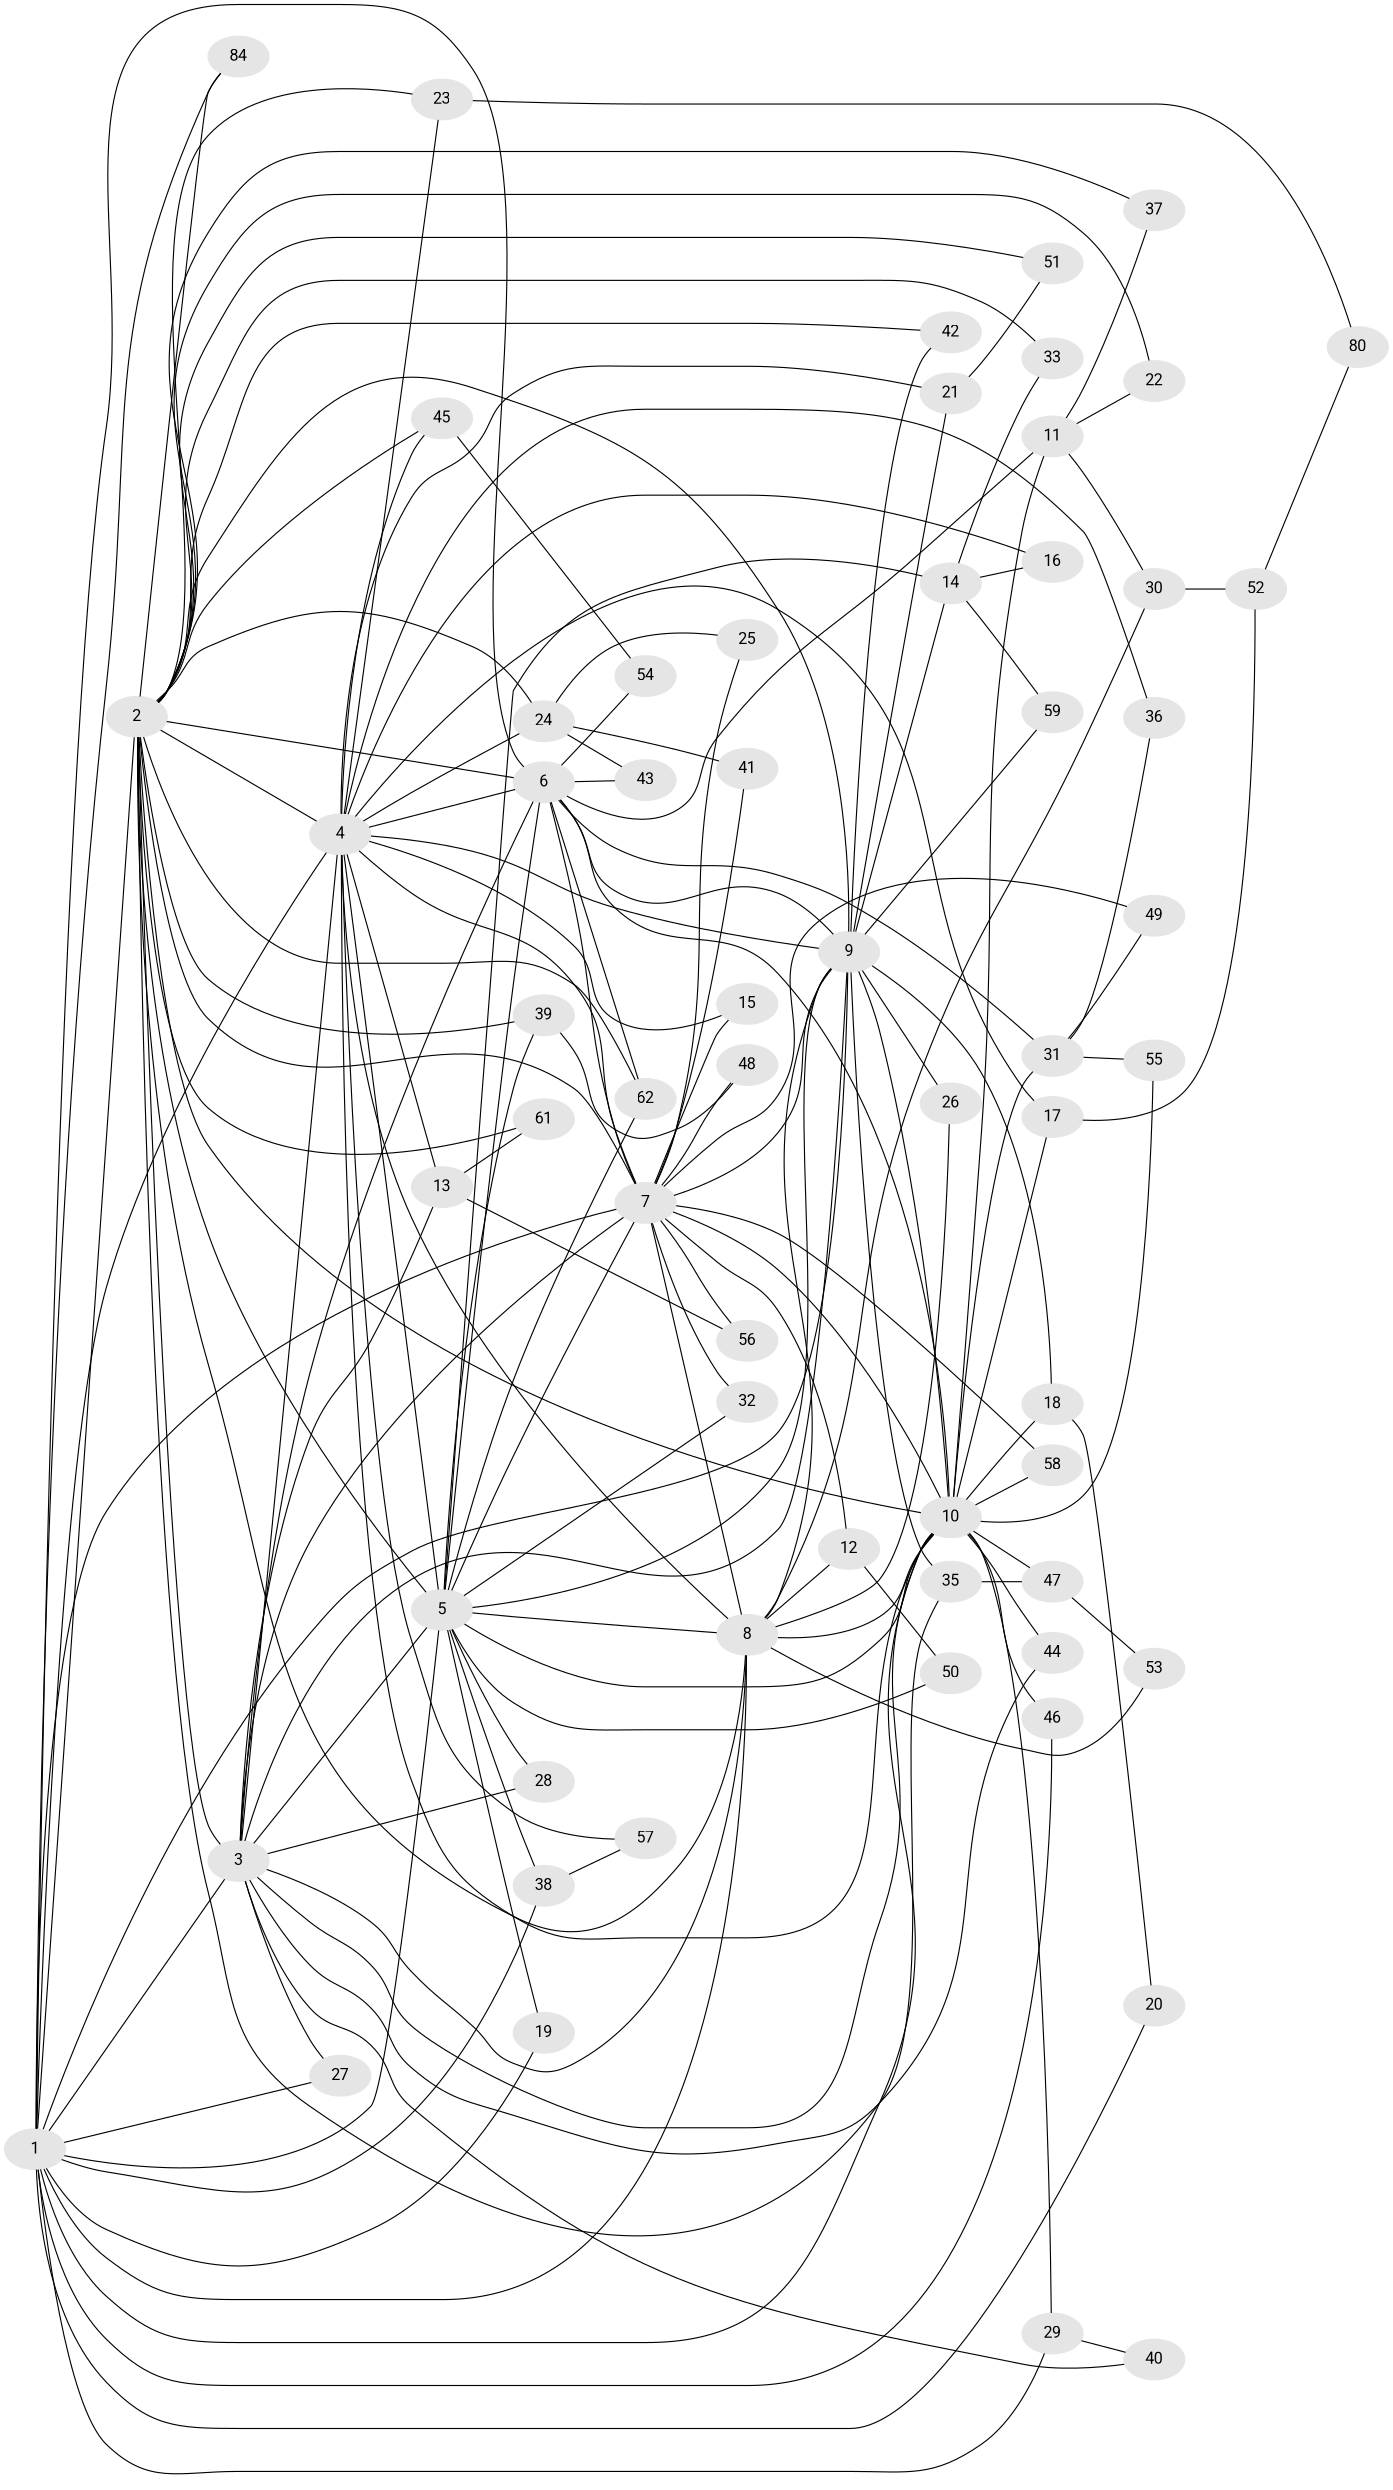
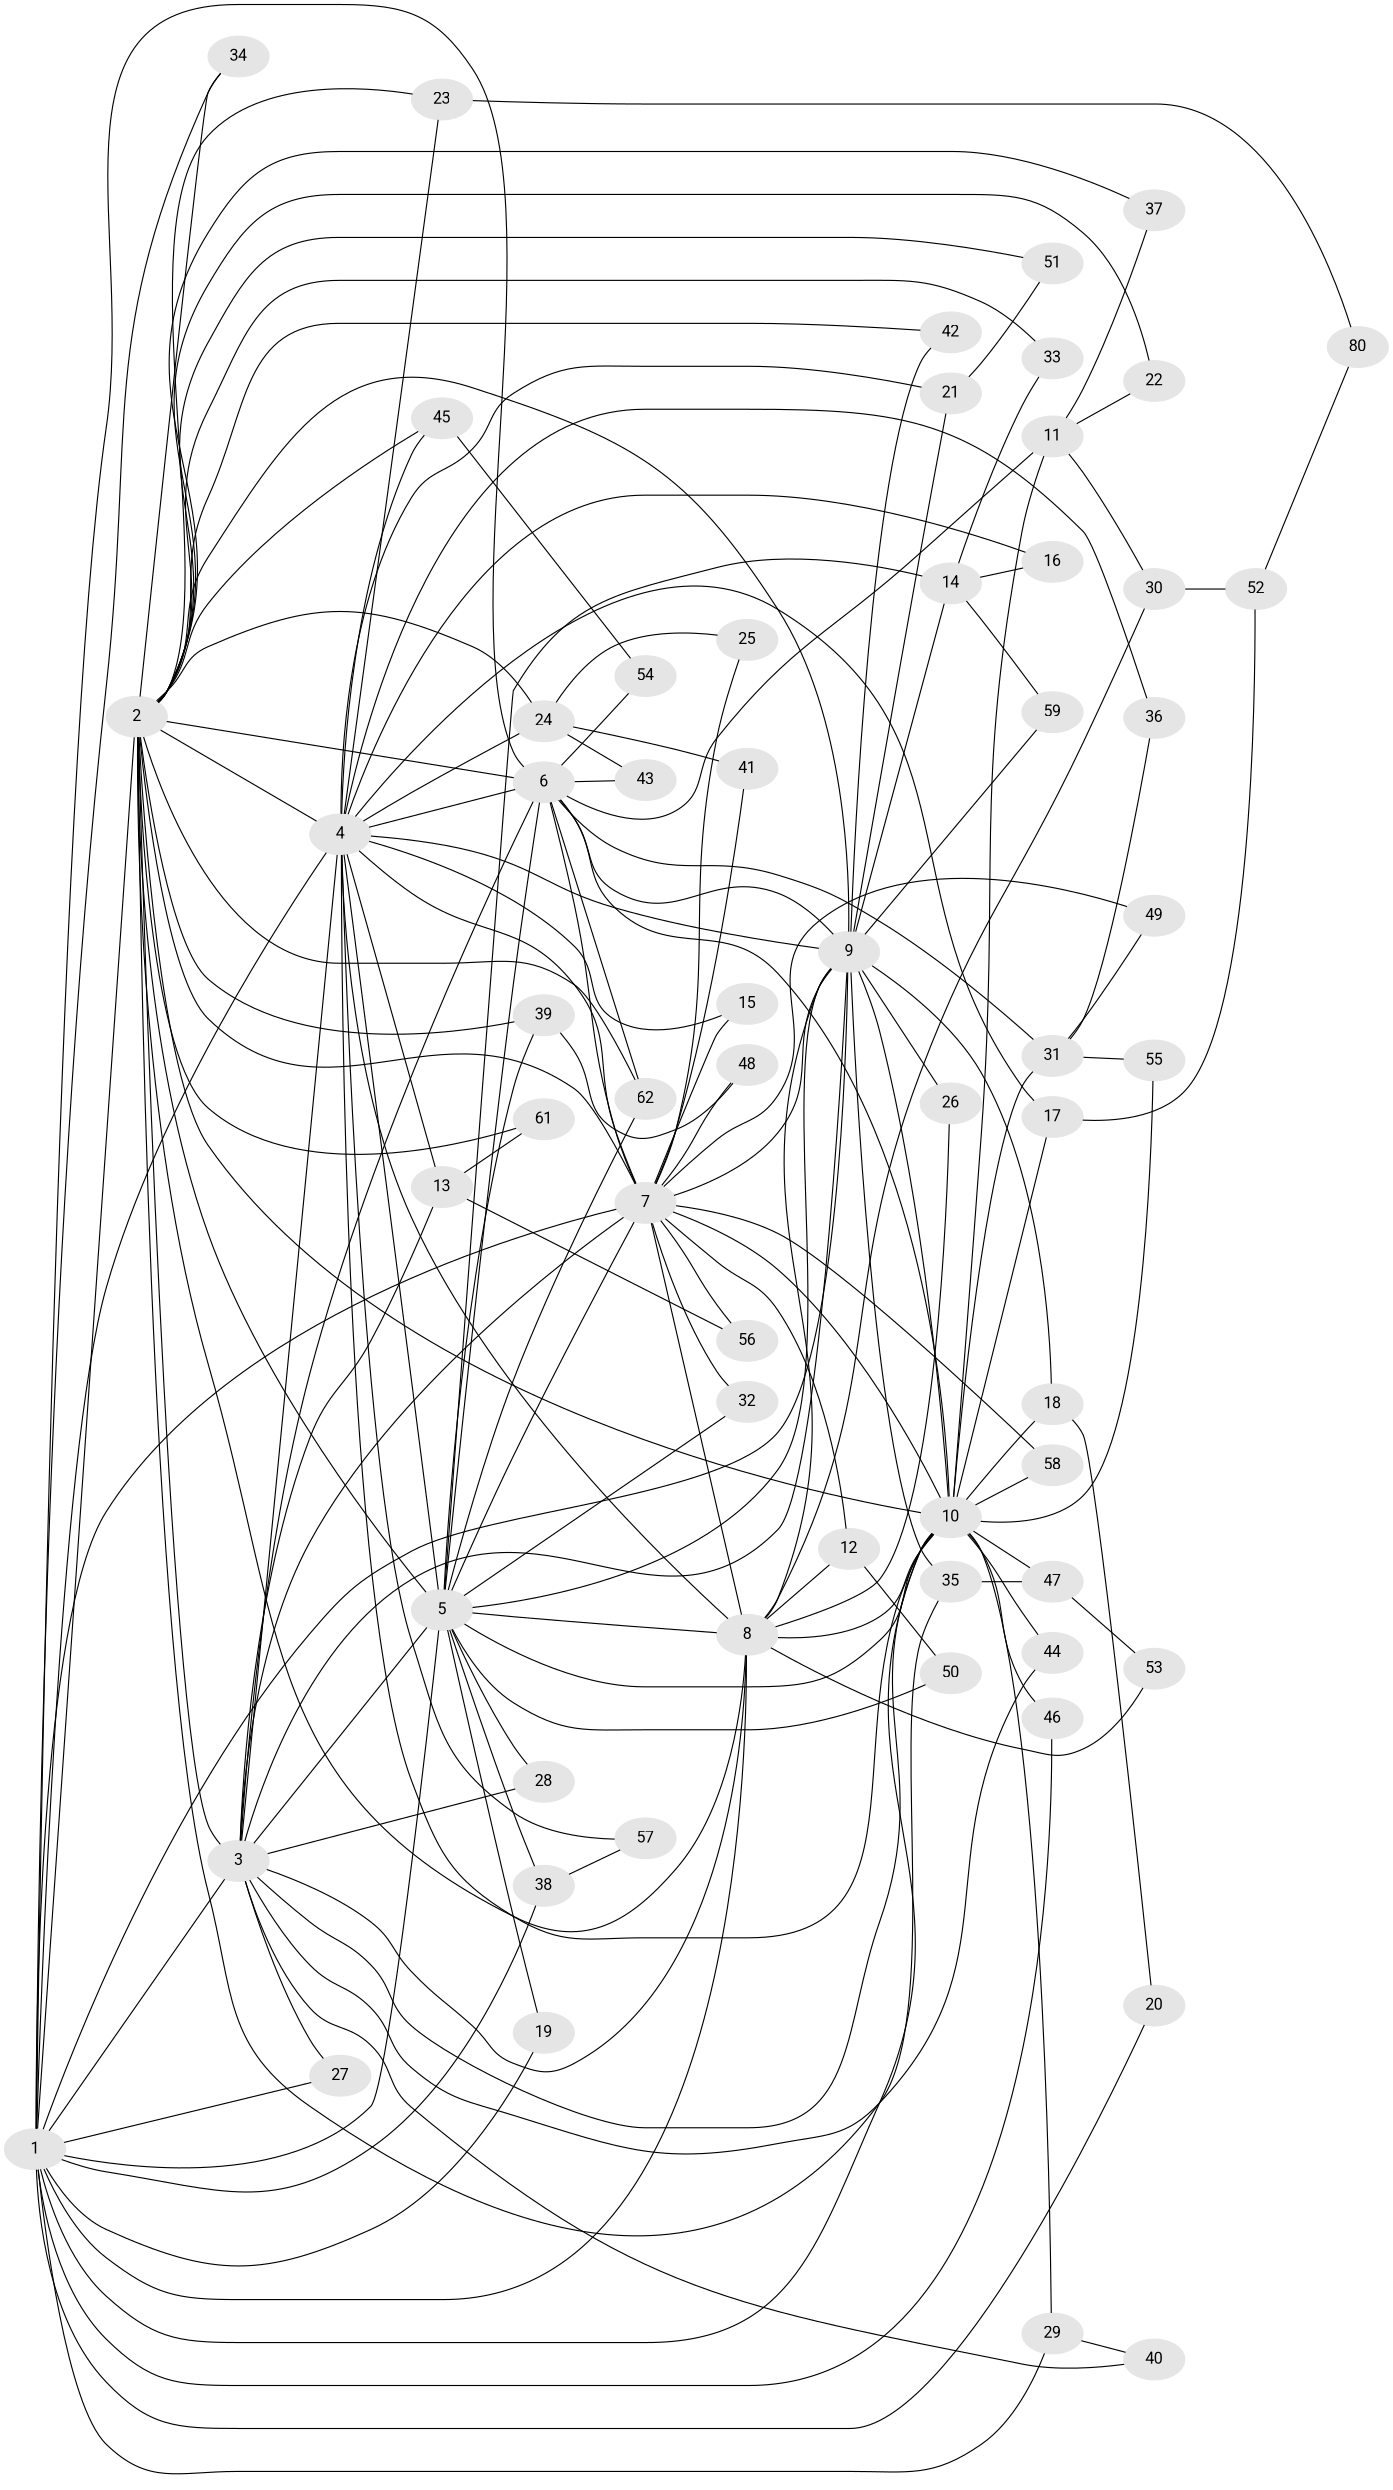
(239, 57) -> (239, 57)
